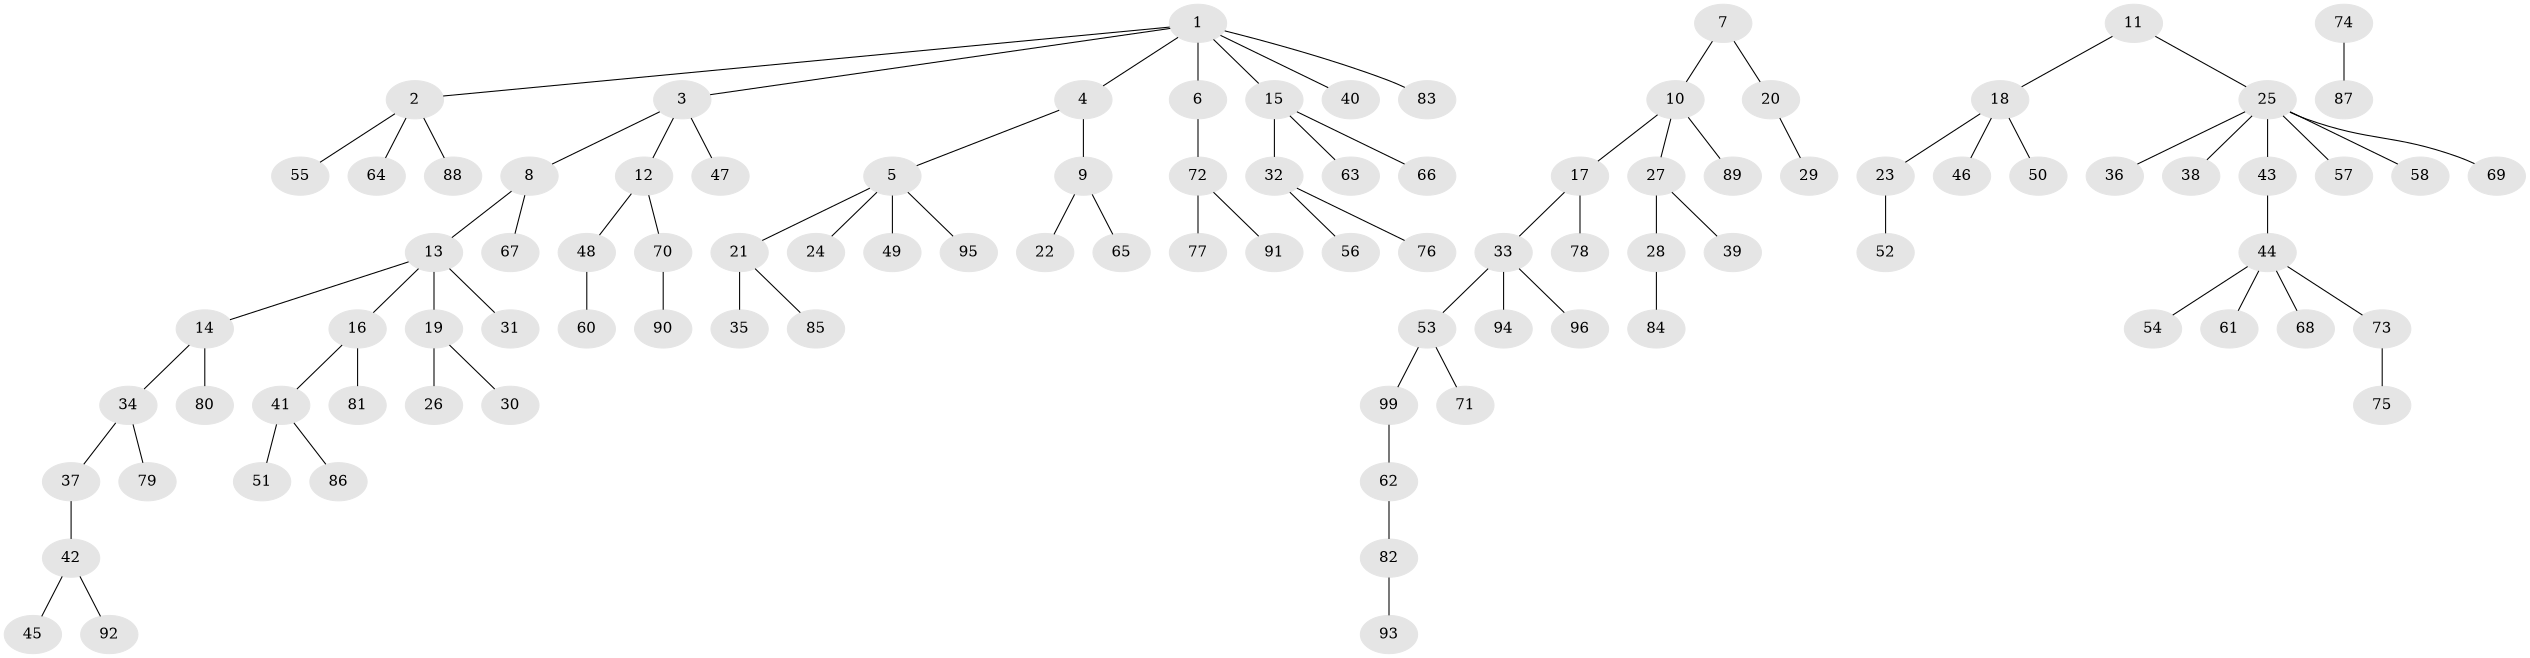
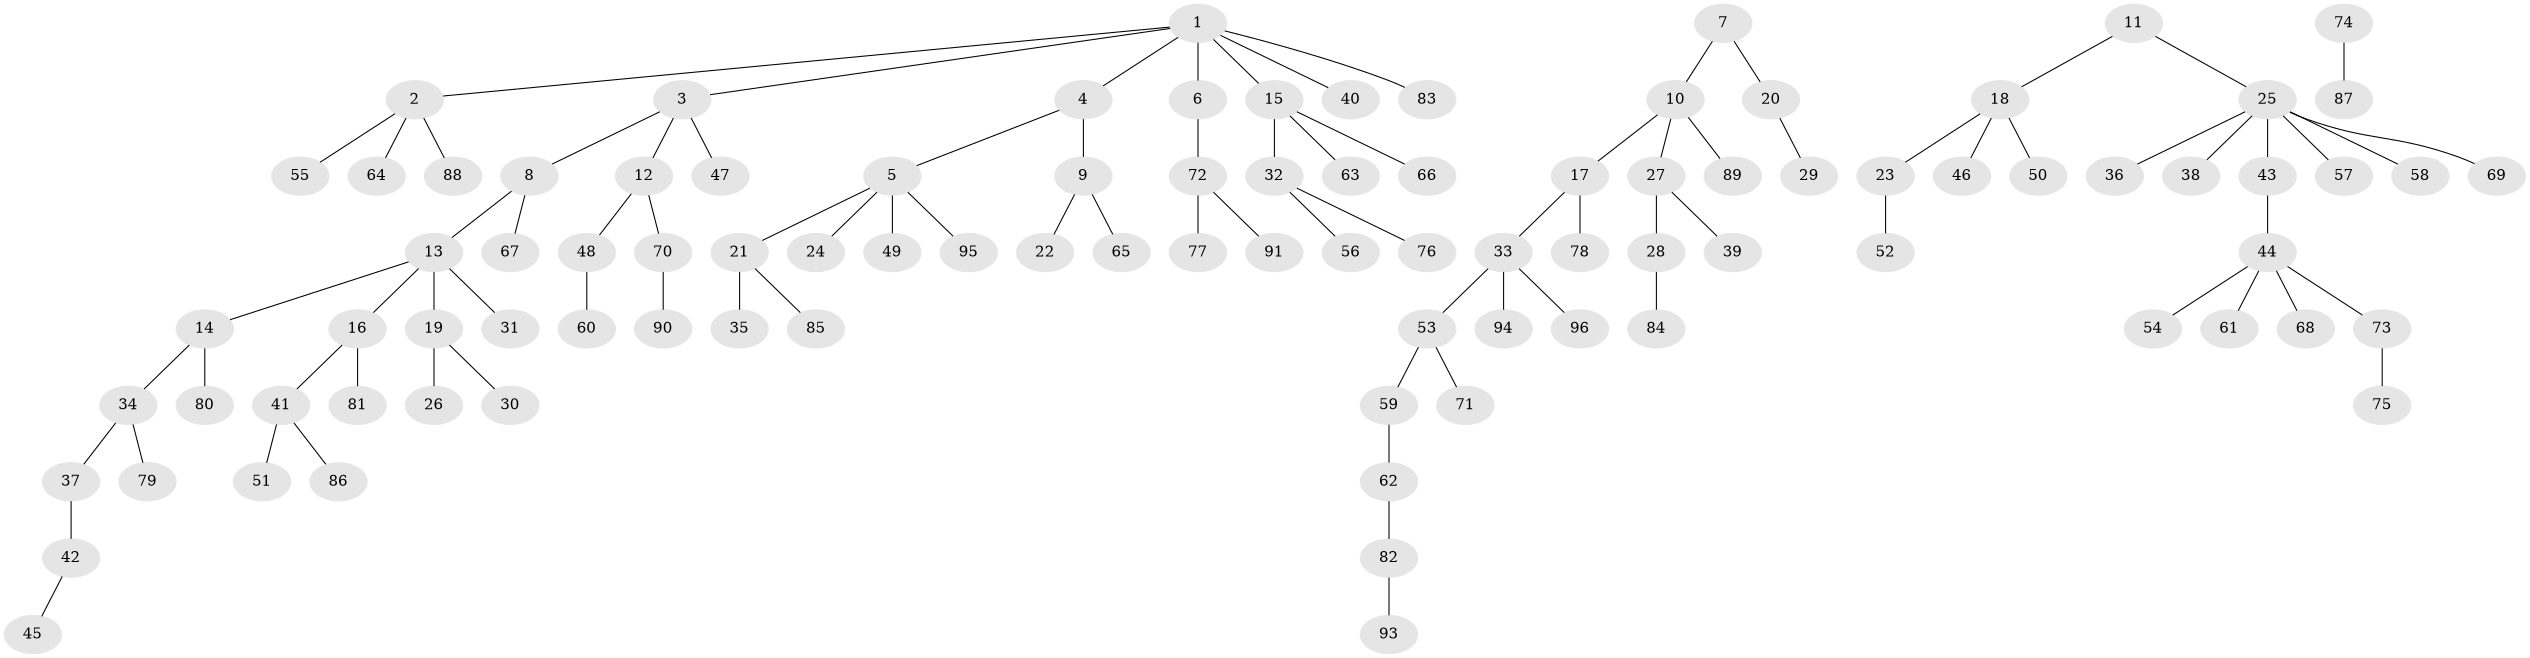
(1389, 405) -> (1389, 405)
(109, 635) -> none
